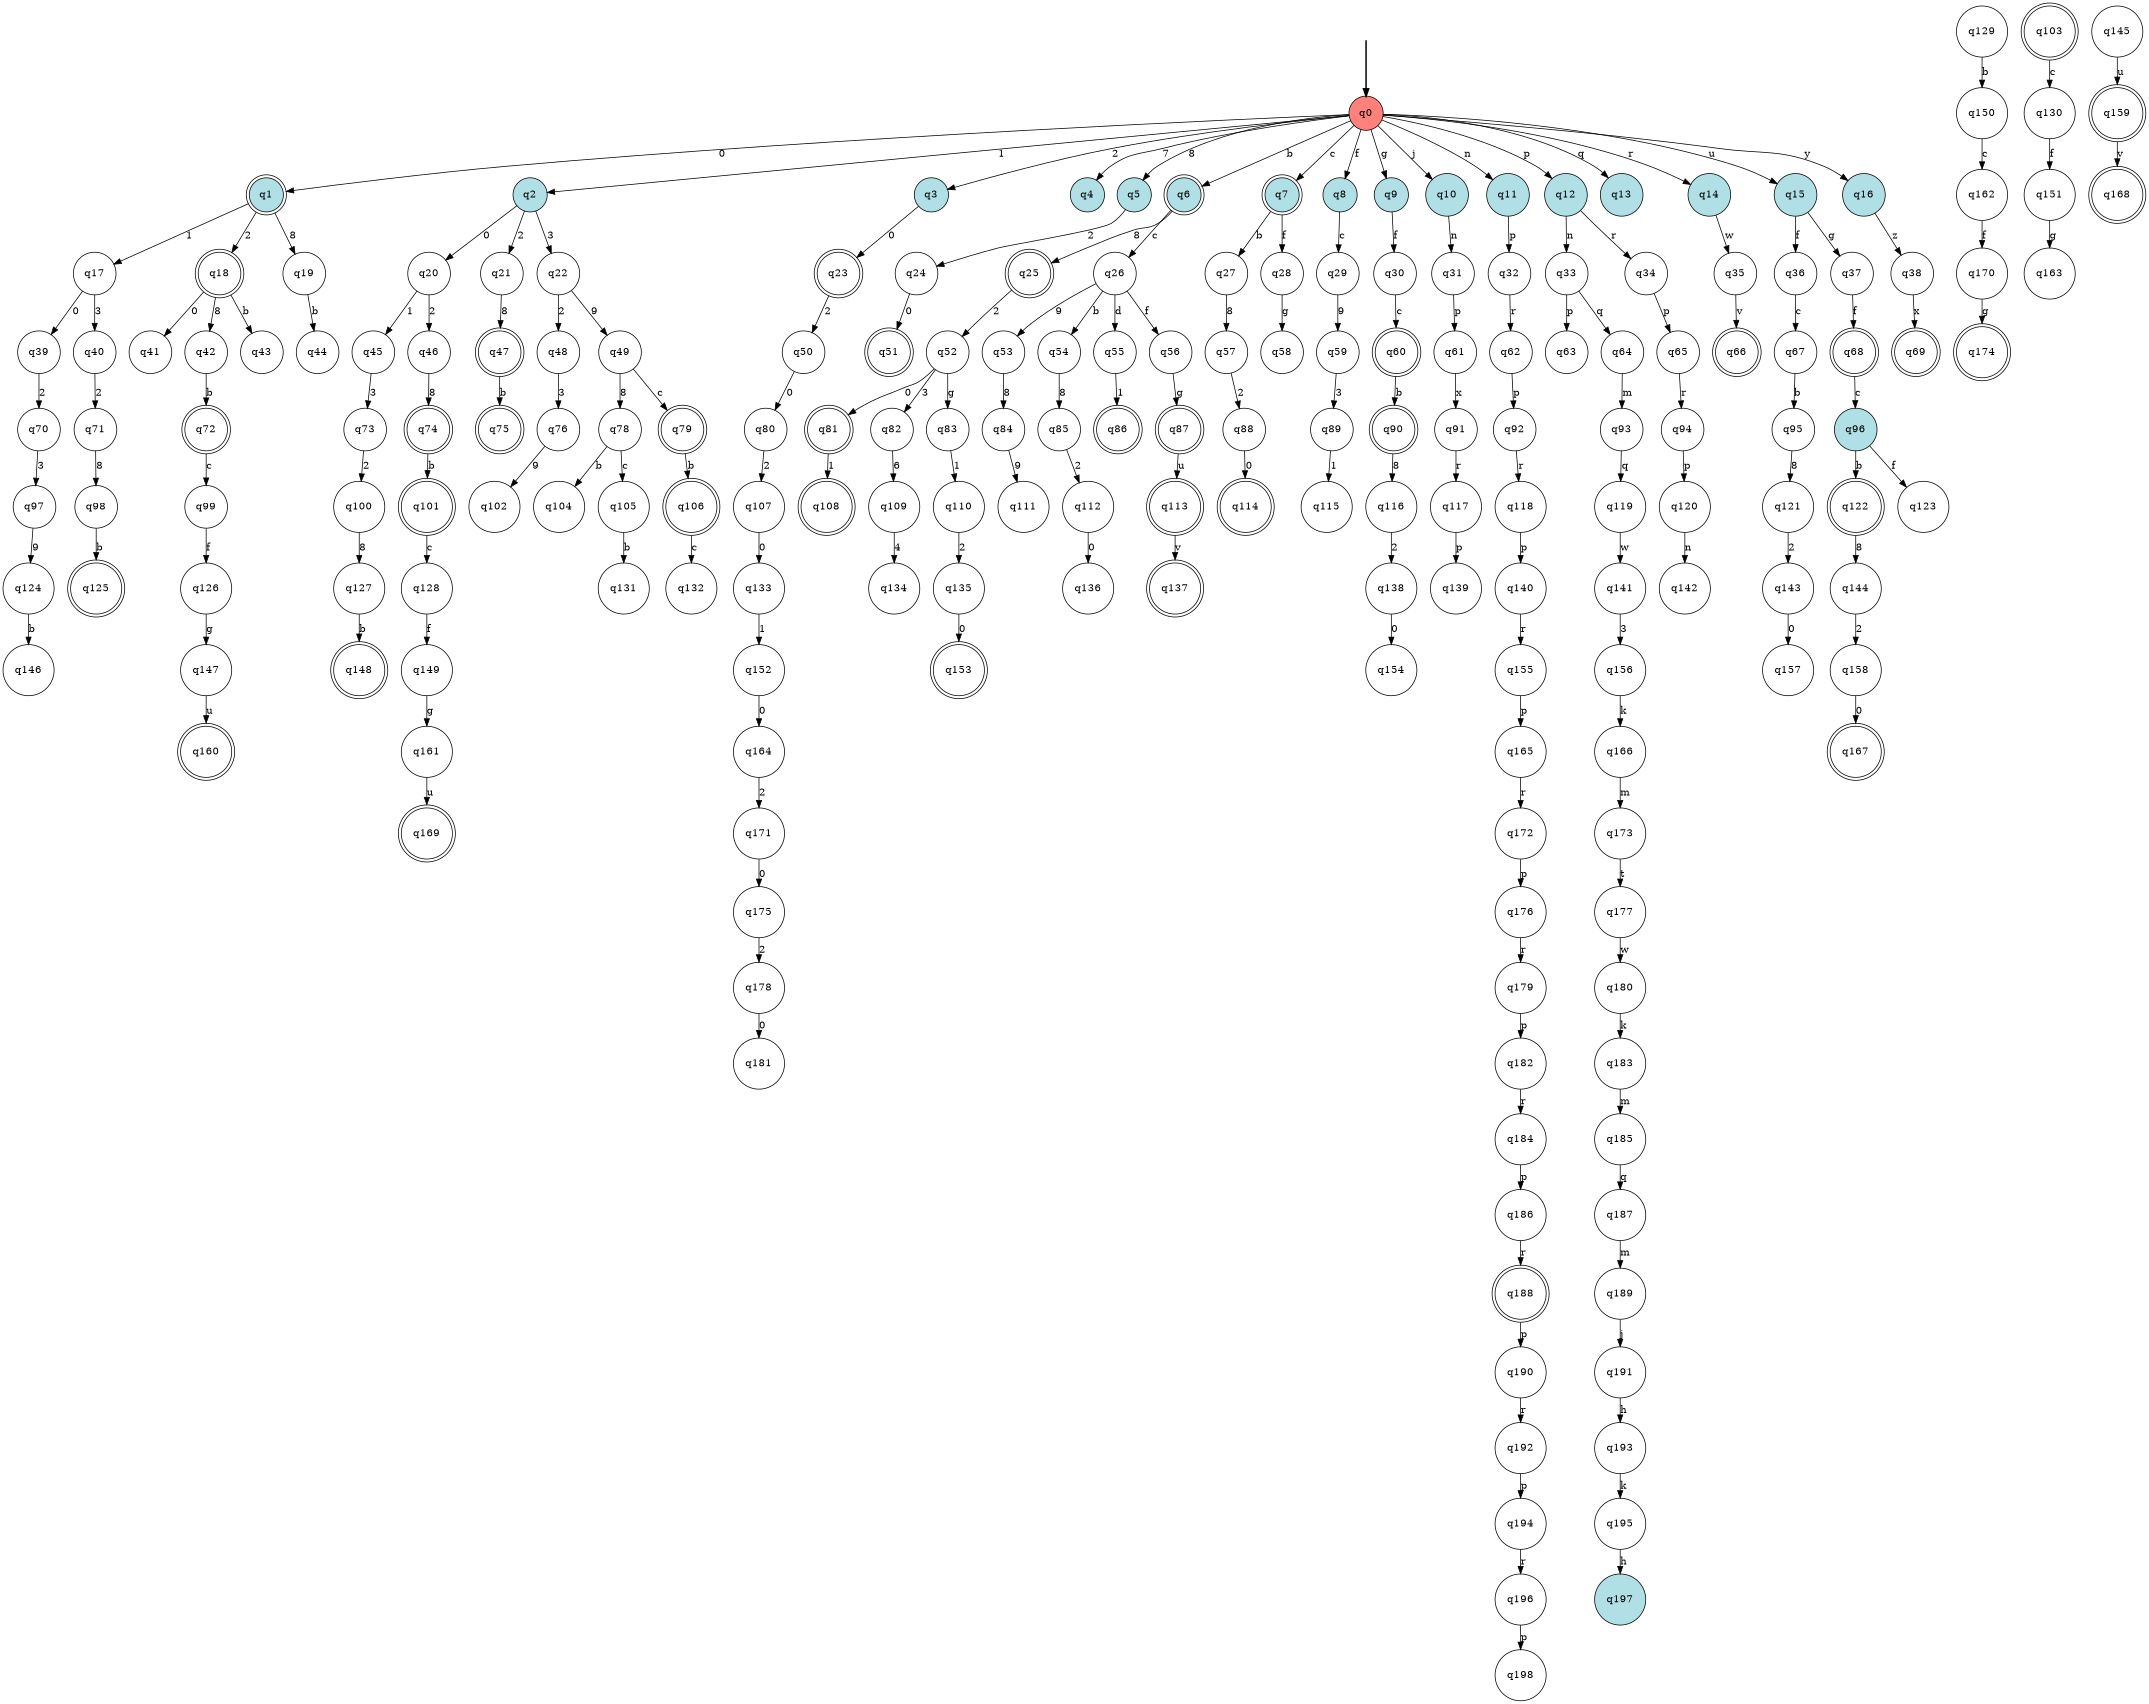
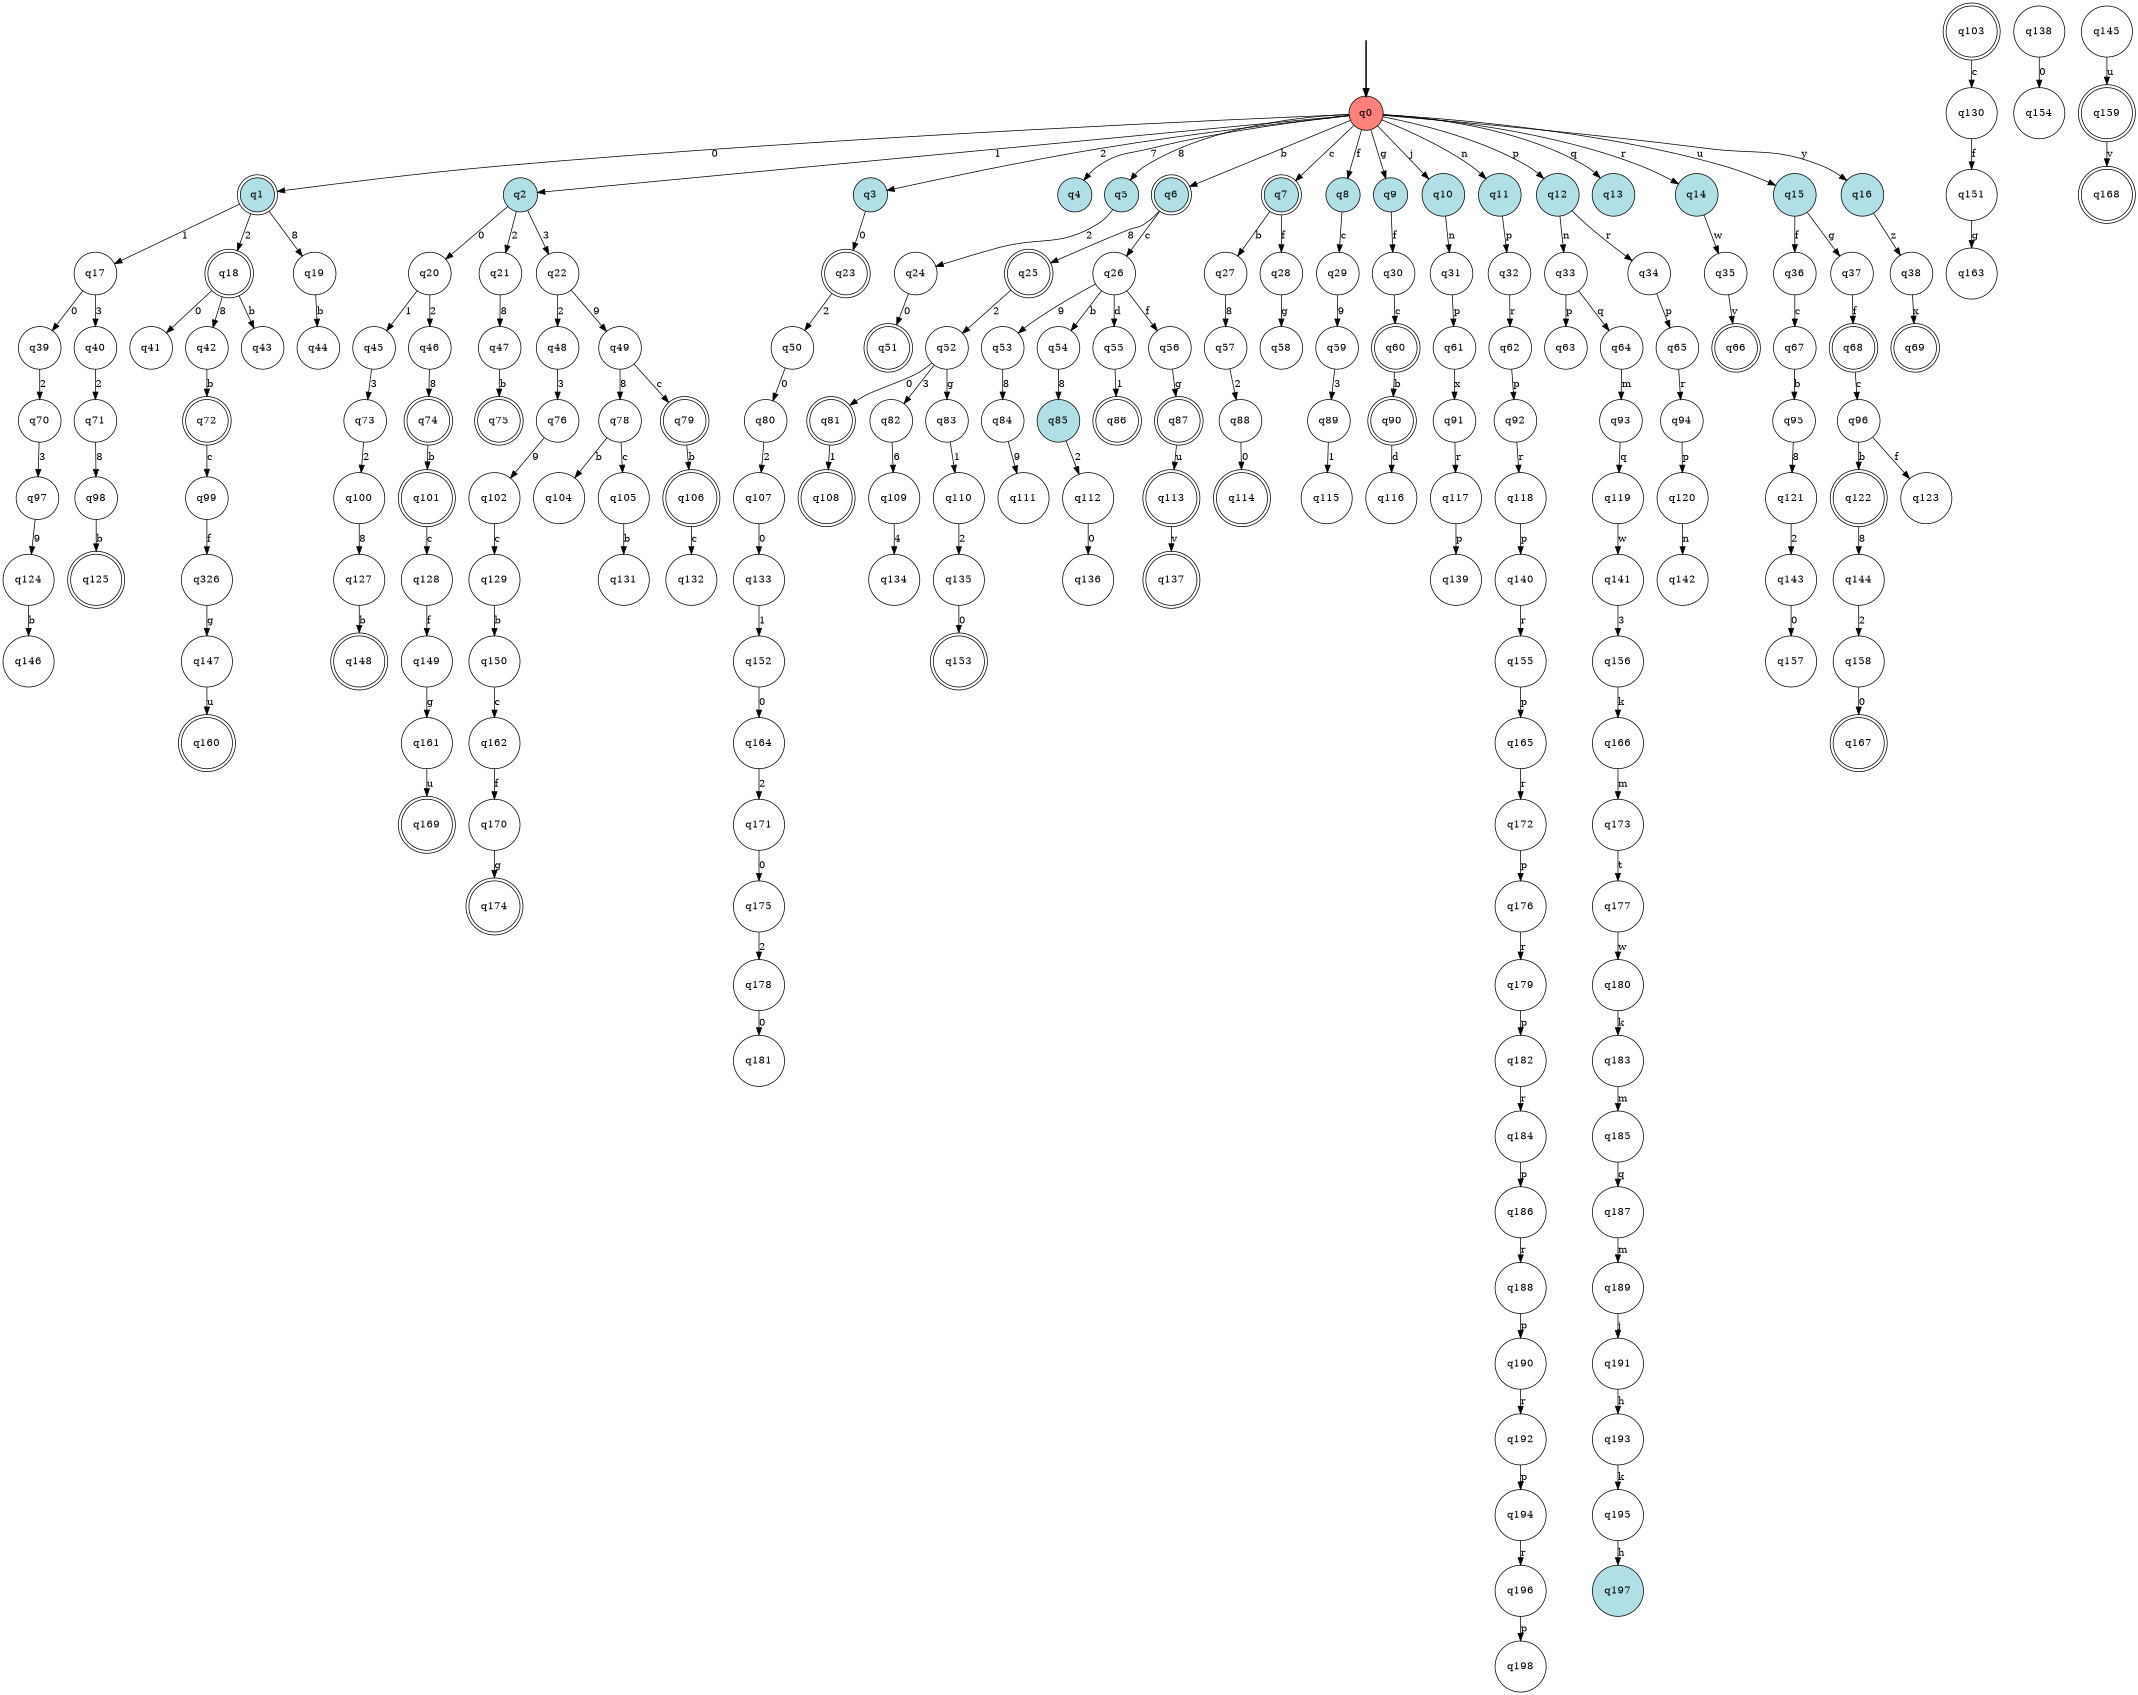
(500, 352) -> (500, 348)
(1059, 430) -> (1058, 421)
(1856, 430) -> (1859, 421)
(1396, 466) -> (1396, 457)
none -> (494, 535)
(1391, 544) -> none
(206, 588) -> (207, 580)
(1521, 1294) -> (1521, 1288)
